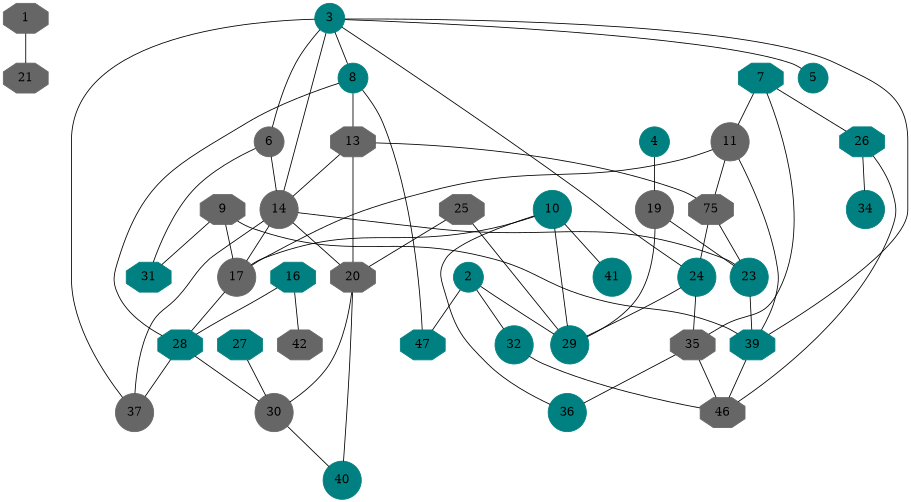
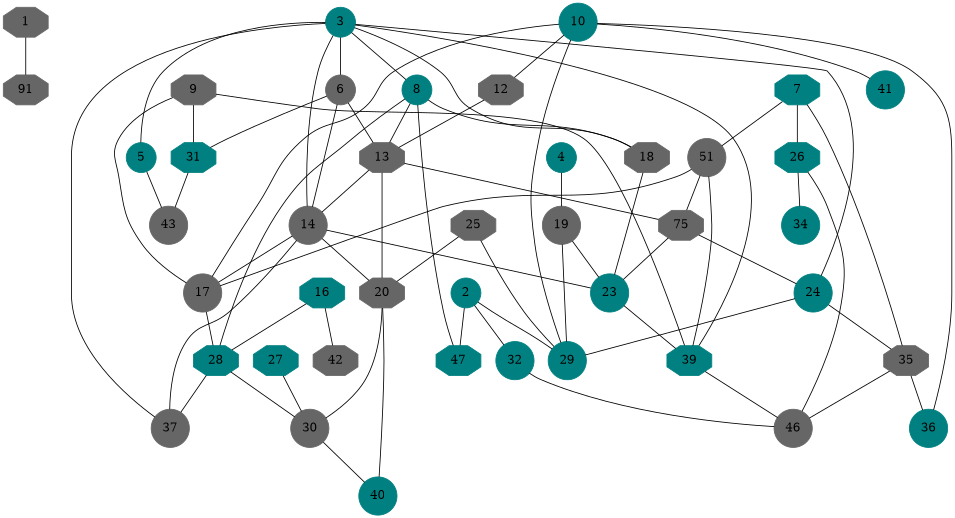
(26, 78) -> (26, 90)
none -> (501, 90)
none -> (361, 123)
(730, 142) -> (707, 158)
none -> (647, 158)
none -> (169, 225)
(723, 413) -> (793, 428)
